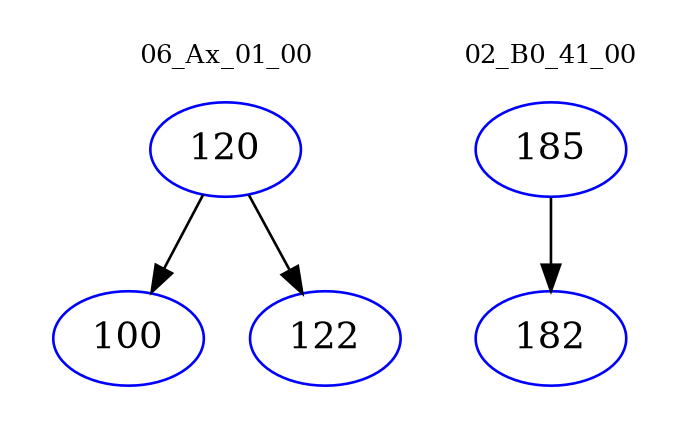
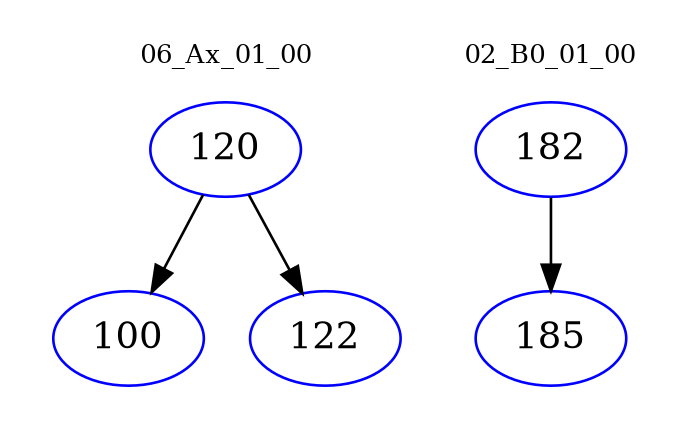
(551, 56) -> (551, 56)
(551, 231) -> (551, 231)
